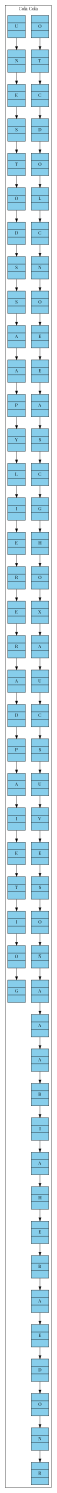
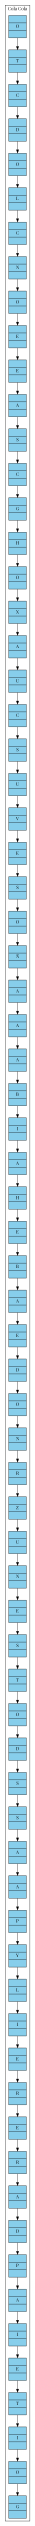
none -> (18, 1508)
